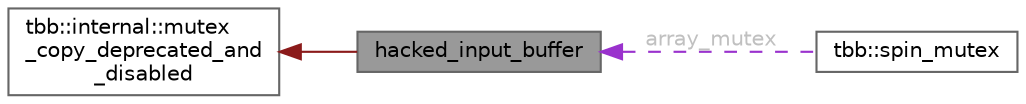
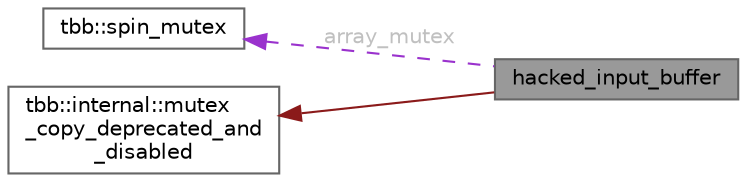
(719, 52) -> (380, 54)
